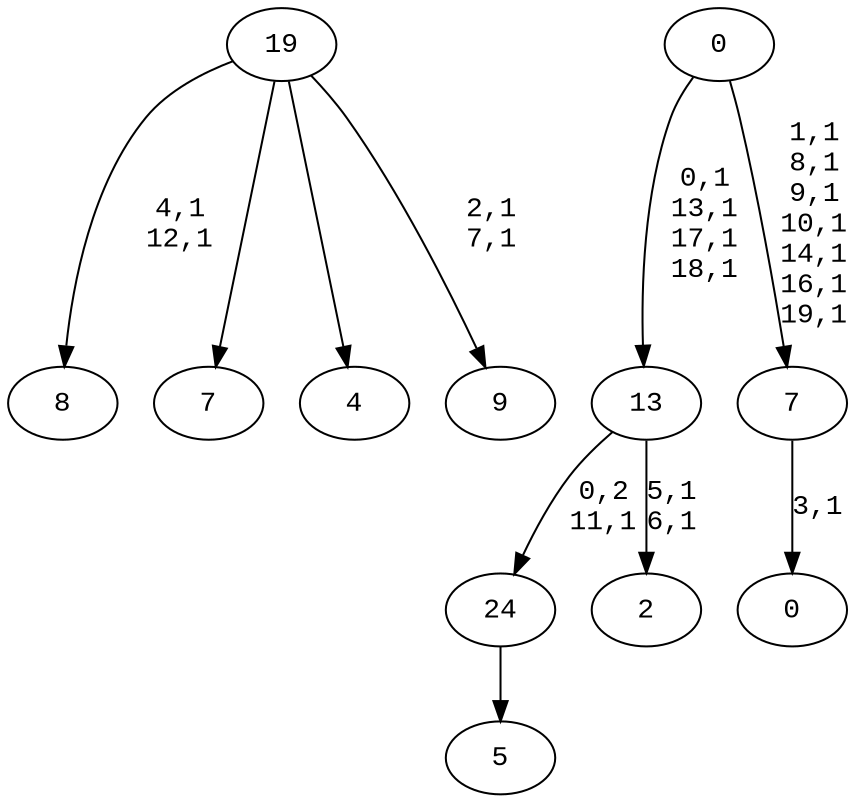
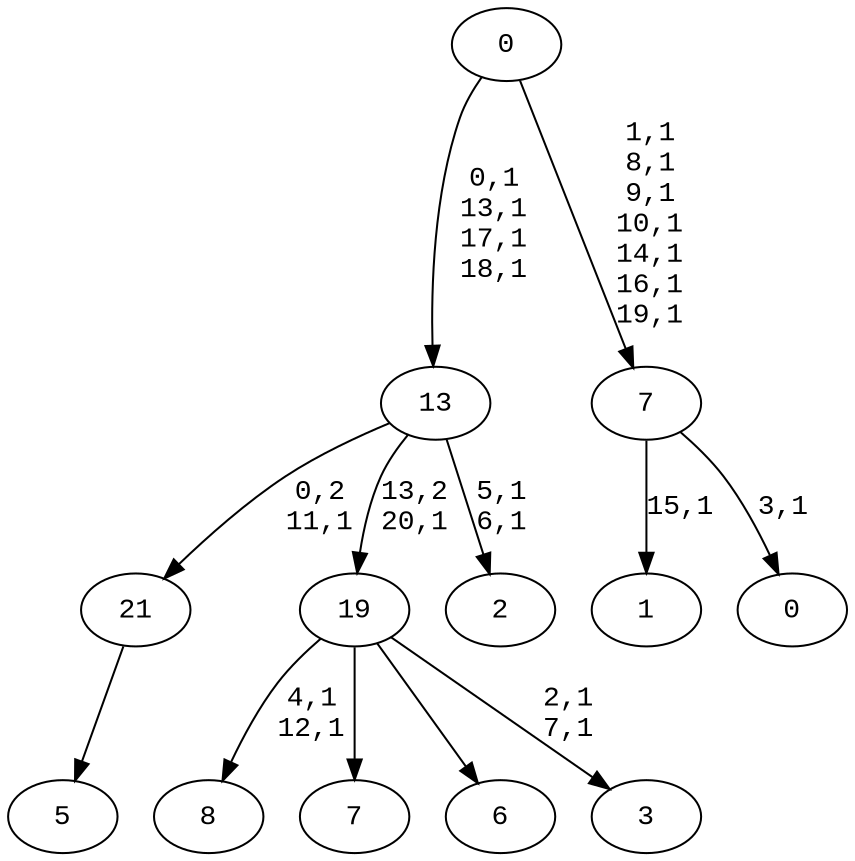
(355, 403) -> (501, 817)
(501, 403) -> (646, 817)
none -> (375, 490)
(501, 610) -> (136, 610)
none -> (646, 610)
